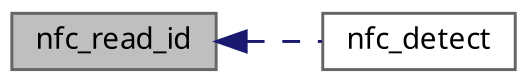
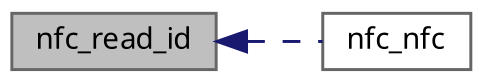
(419, 41) -> (397, 41)
